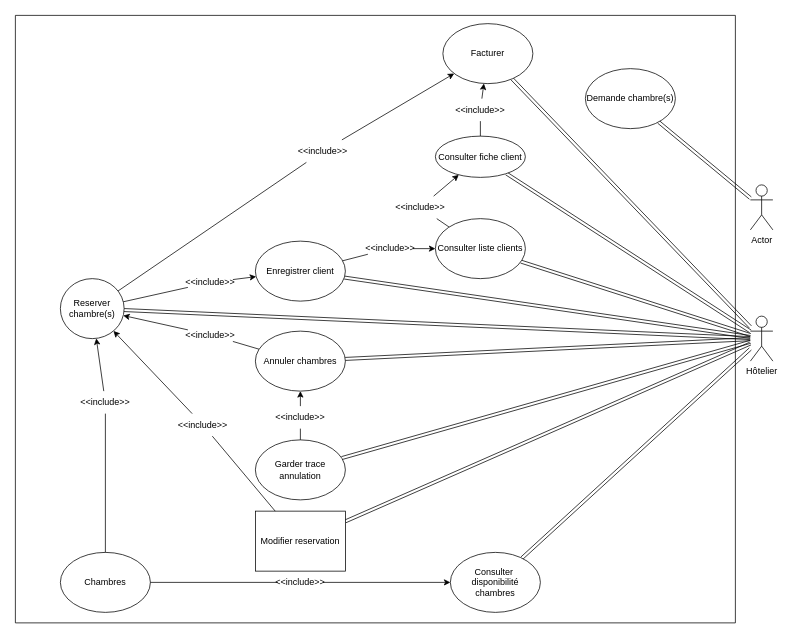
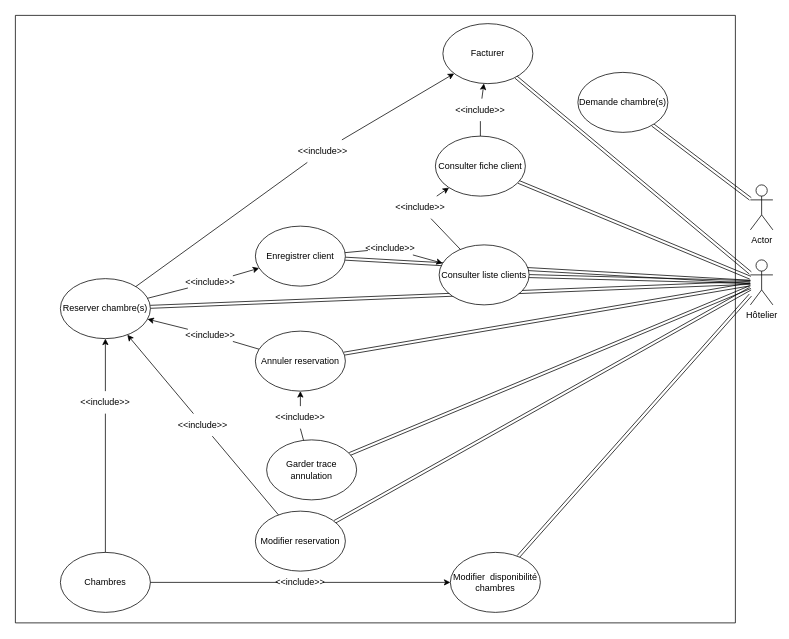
(630, 99) -> (623, 102)
(480, 157) -> (480, 166)
(480, 249) -> (484, 275)
(300, 271) -> (300, 256)
(92, 309) -> (105, 309)
(762, 339) -> (762, 282)
(300, 361) -> (300, 361)
(300, 470) -> (312, 470)
(300, 541) -> (300, 541)
(495, 582) -> (495, 582)
